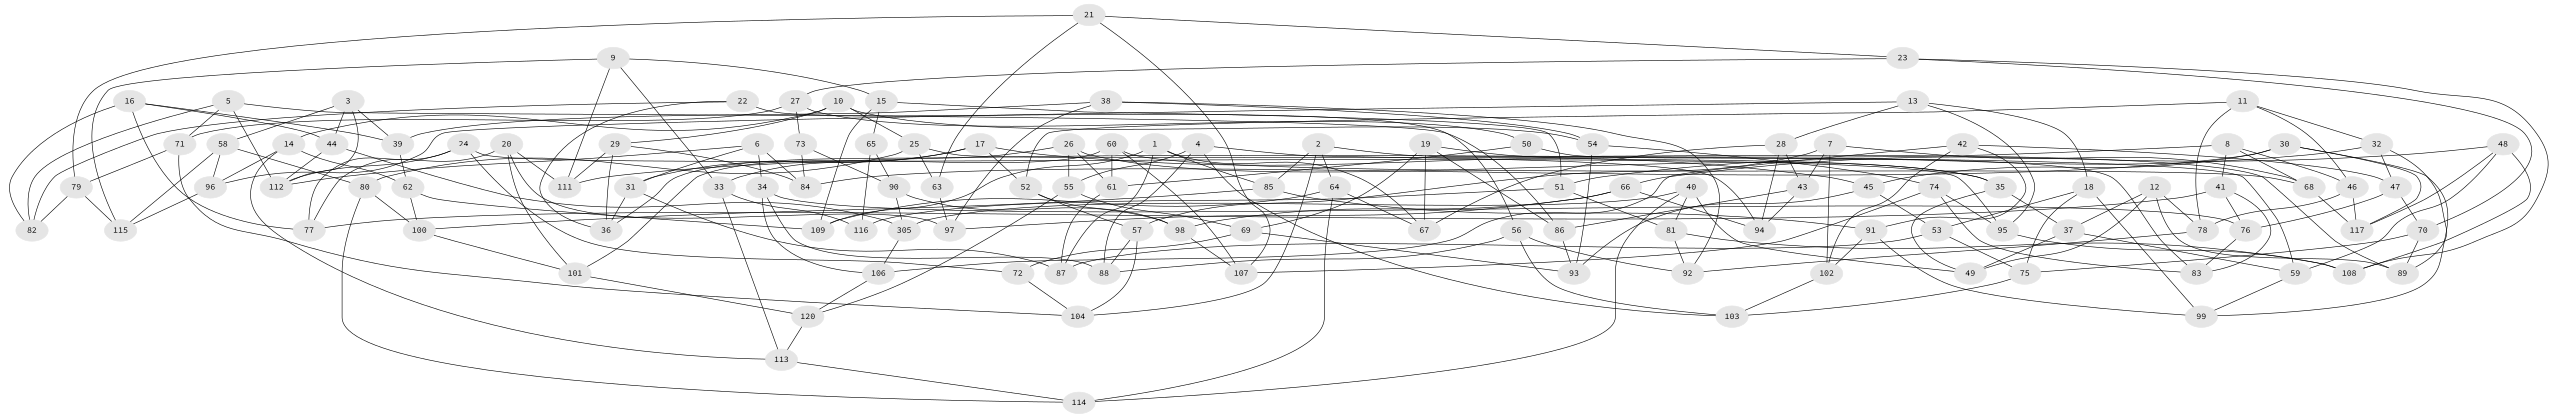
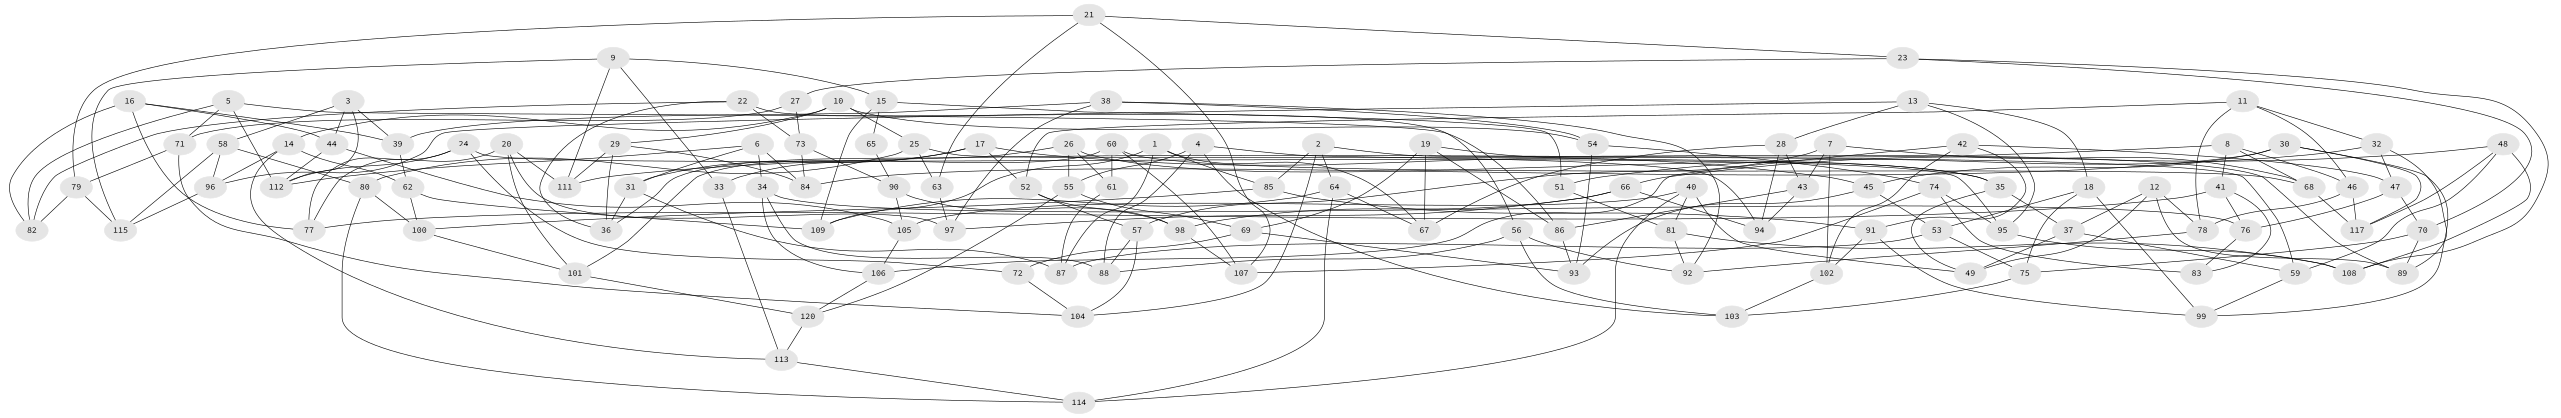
none -> (777, 127)
(1527, 144) -> none
(861, 230) -> none
(904, 230) -> (904, 230)
